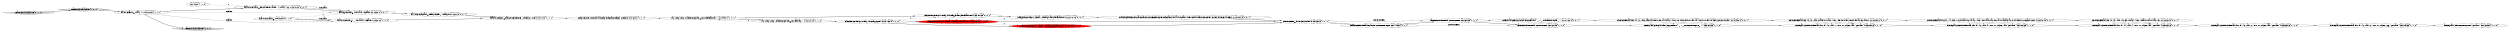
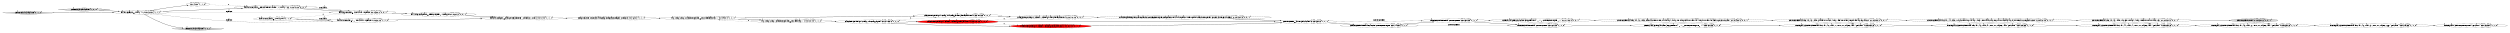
none -> (168, 8)
(56, 11) -> (83, 13)
none -> (2254, 20)
